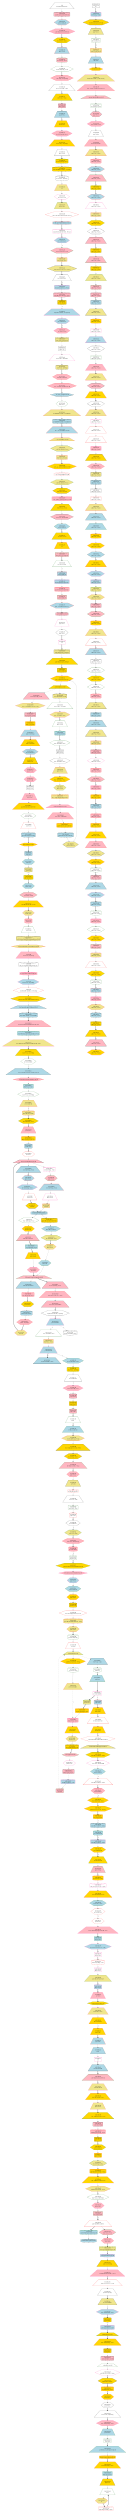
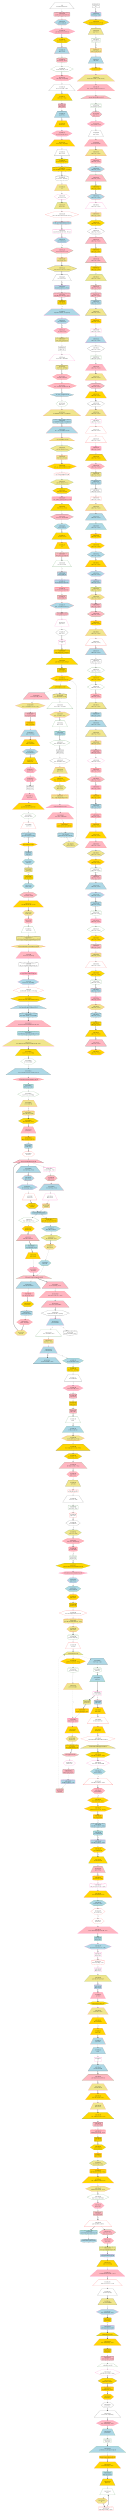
(62, 652) -> (62, 652)
